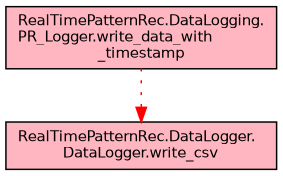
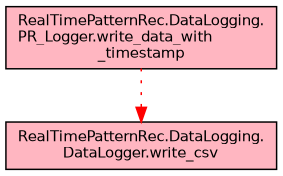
(141, 146) -> (141, 146)
